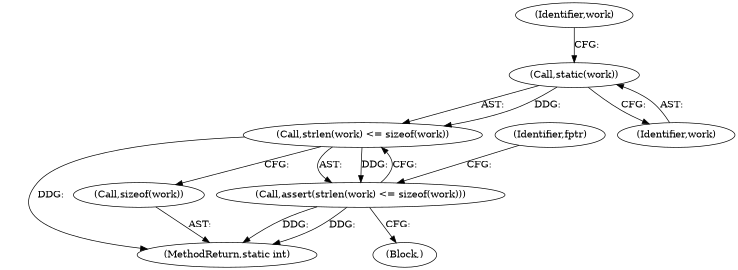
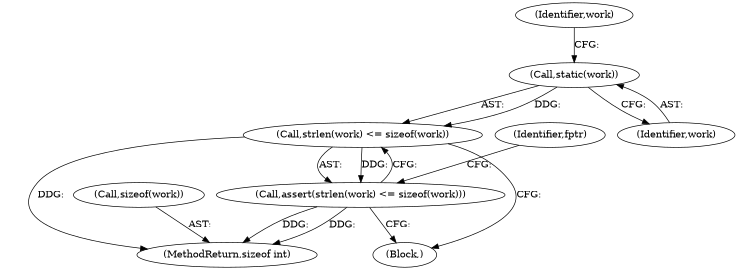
(252, 165) -> (515, 200)
(227, 255) -> (227, 255)
